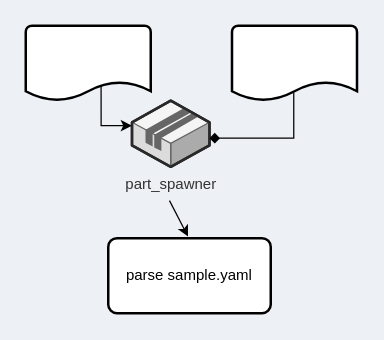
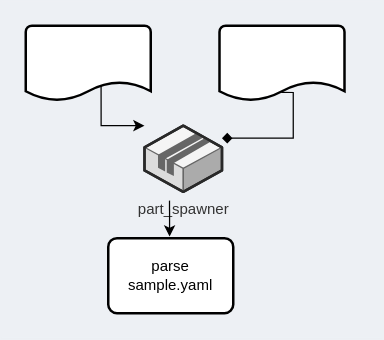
(294, 63) -> (282, 63)
(171, 134) -> (183, 159)
(189, 276) -> (171, 276)
